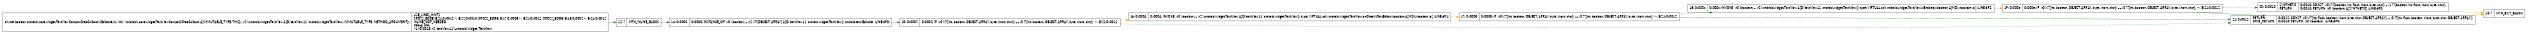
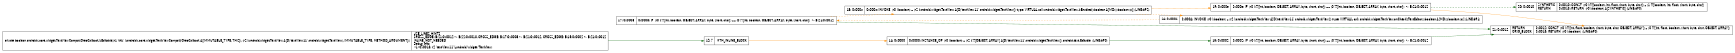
(1695, 13) -> (861, 15)
(2229, 14) -> (1507, 16)
(2504, 14) -> none
(1123, 20) -> (1158, 15)
(664, 22) -> (817, 41)
(2264, 22) -> (1522, 32)
(1674, 28) -> (1461, 36)
